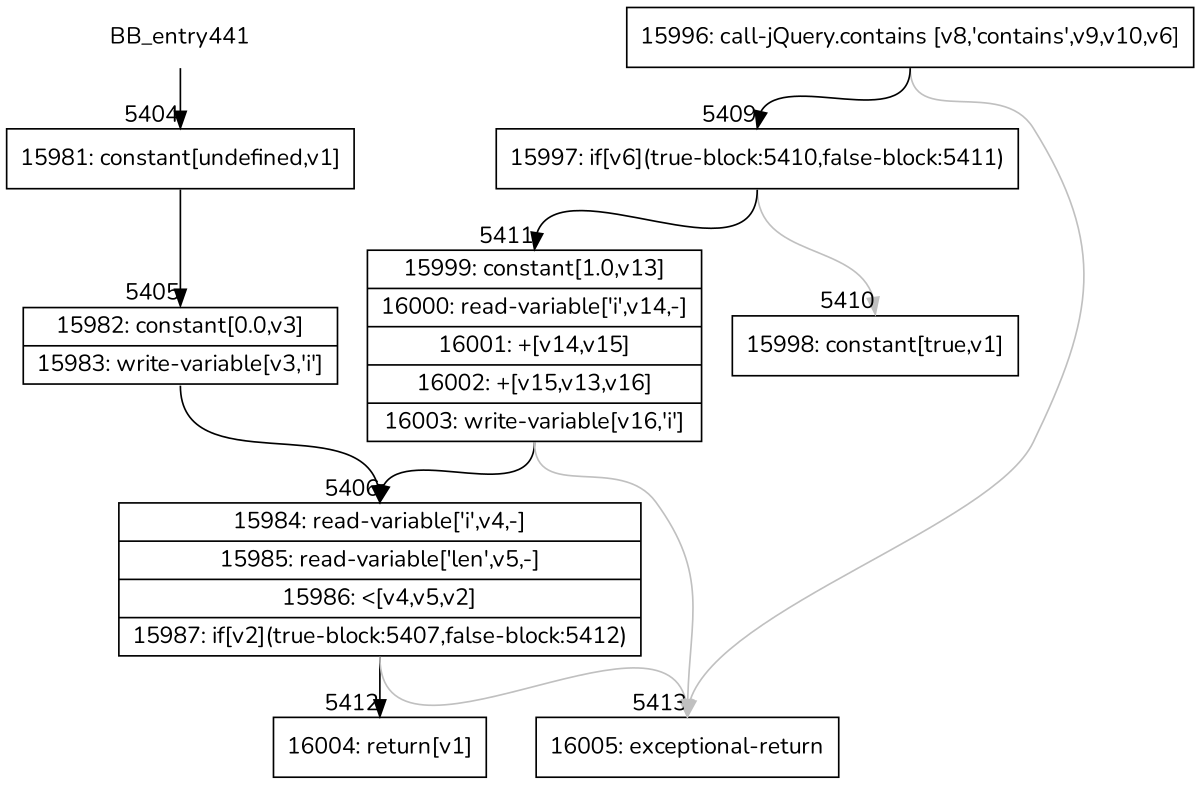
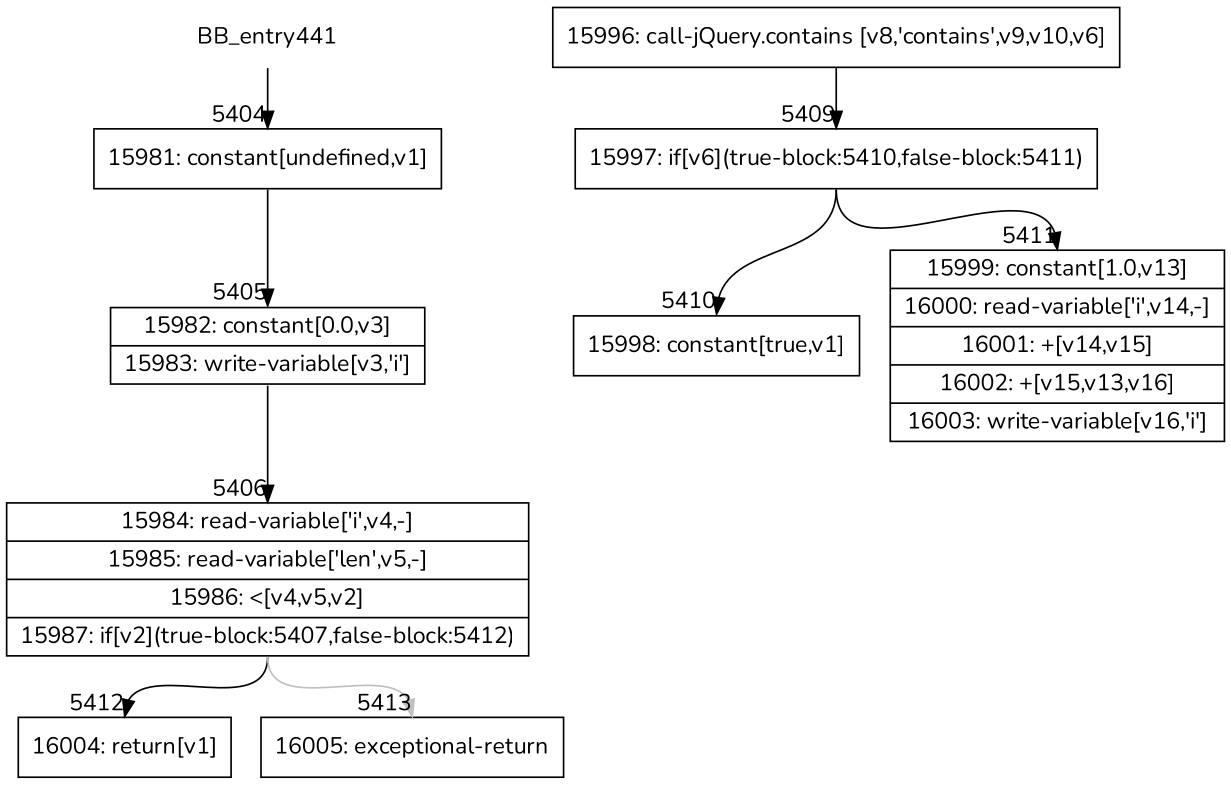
(808, 249) -> (784, 249)
(1043, 420) -> none
(466, 473) -> none
(672, 527) -> none
